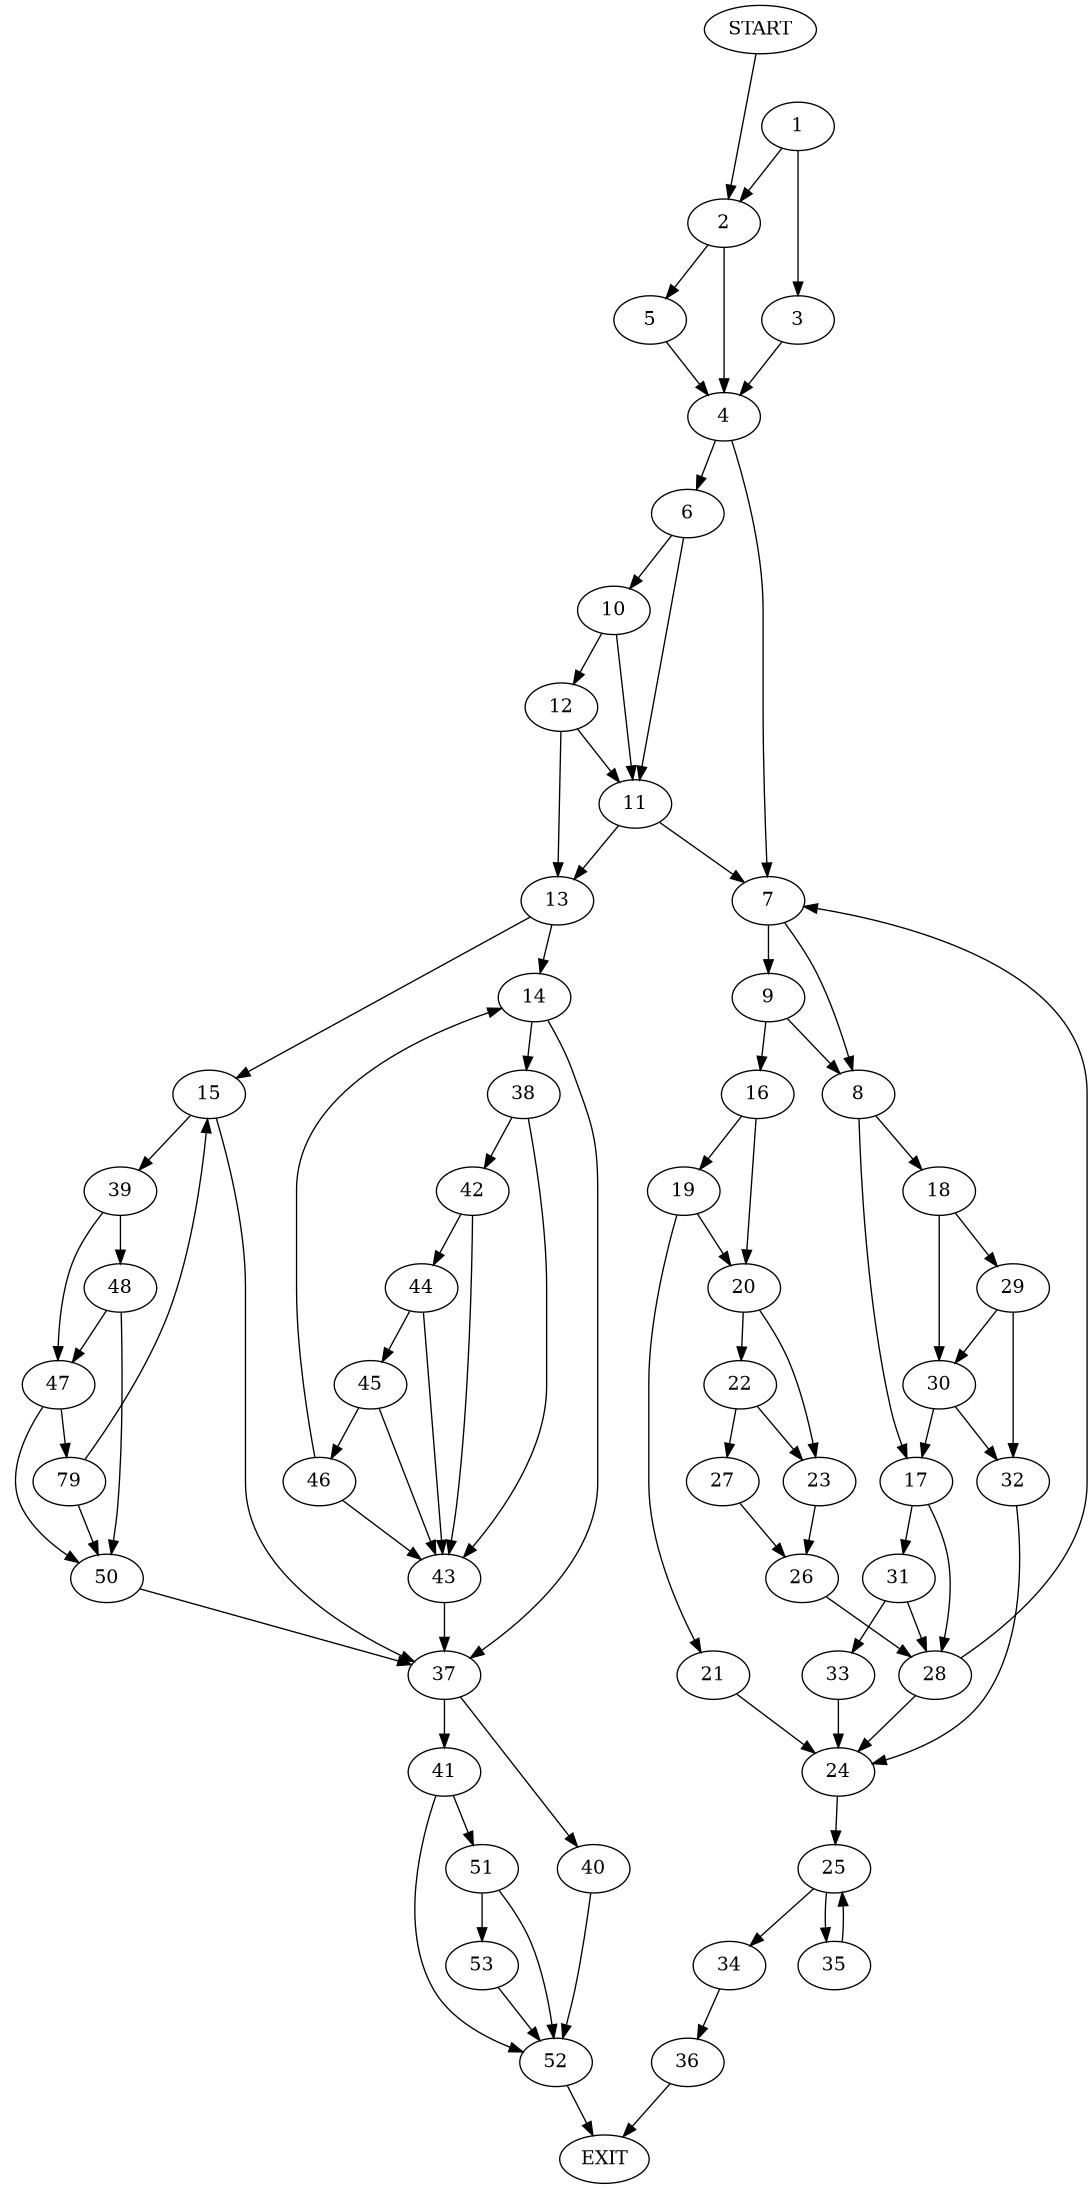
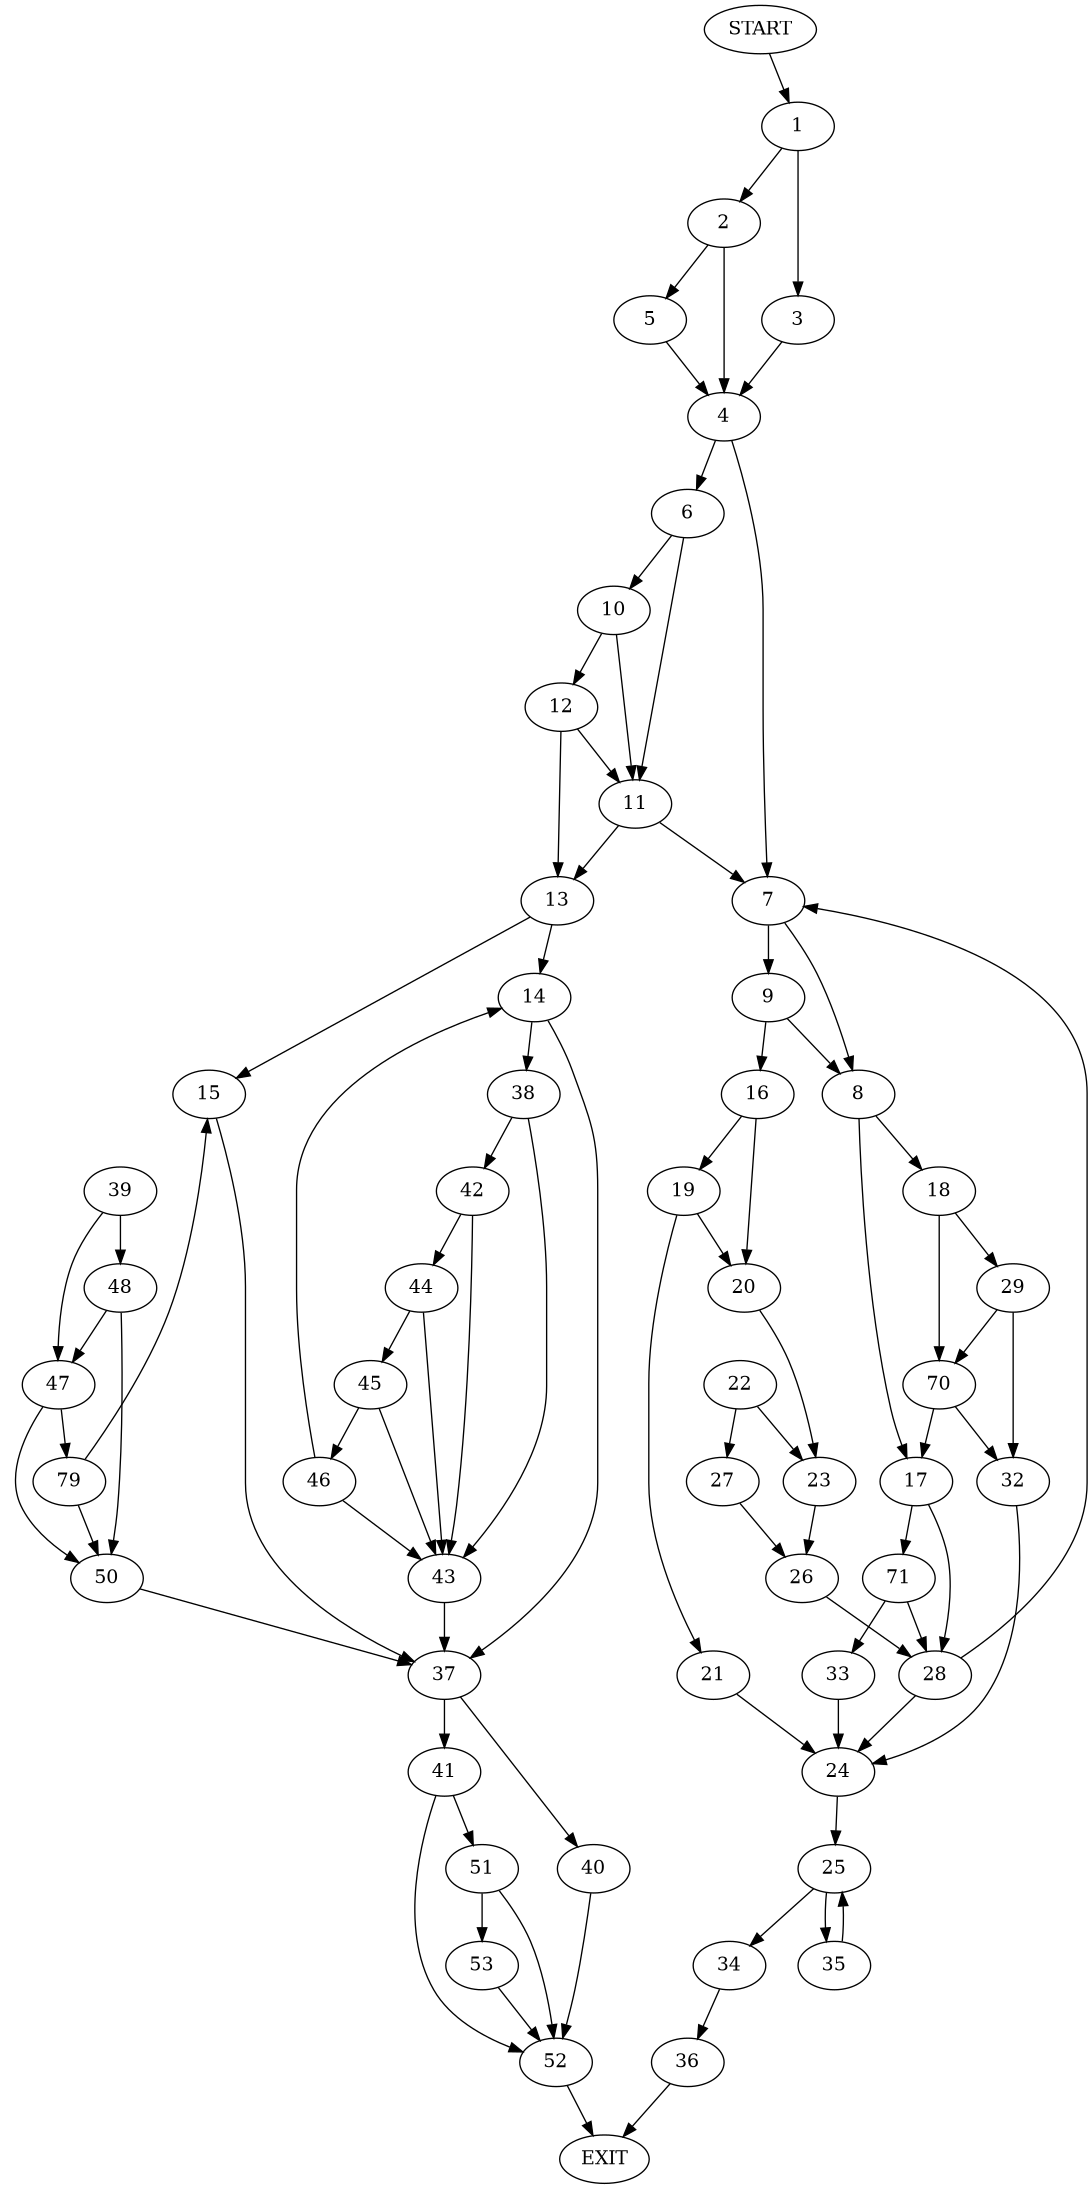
(744, 119) -> (777, 72)
(169, 1138) -> none
(743, 1330) -> none
(939, 1385) -> (939, 1385)
(899, 1578) -> (899, 1578)
